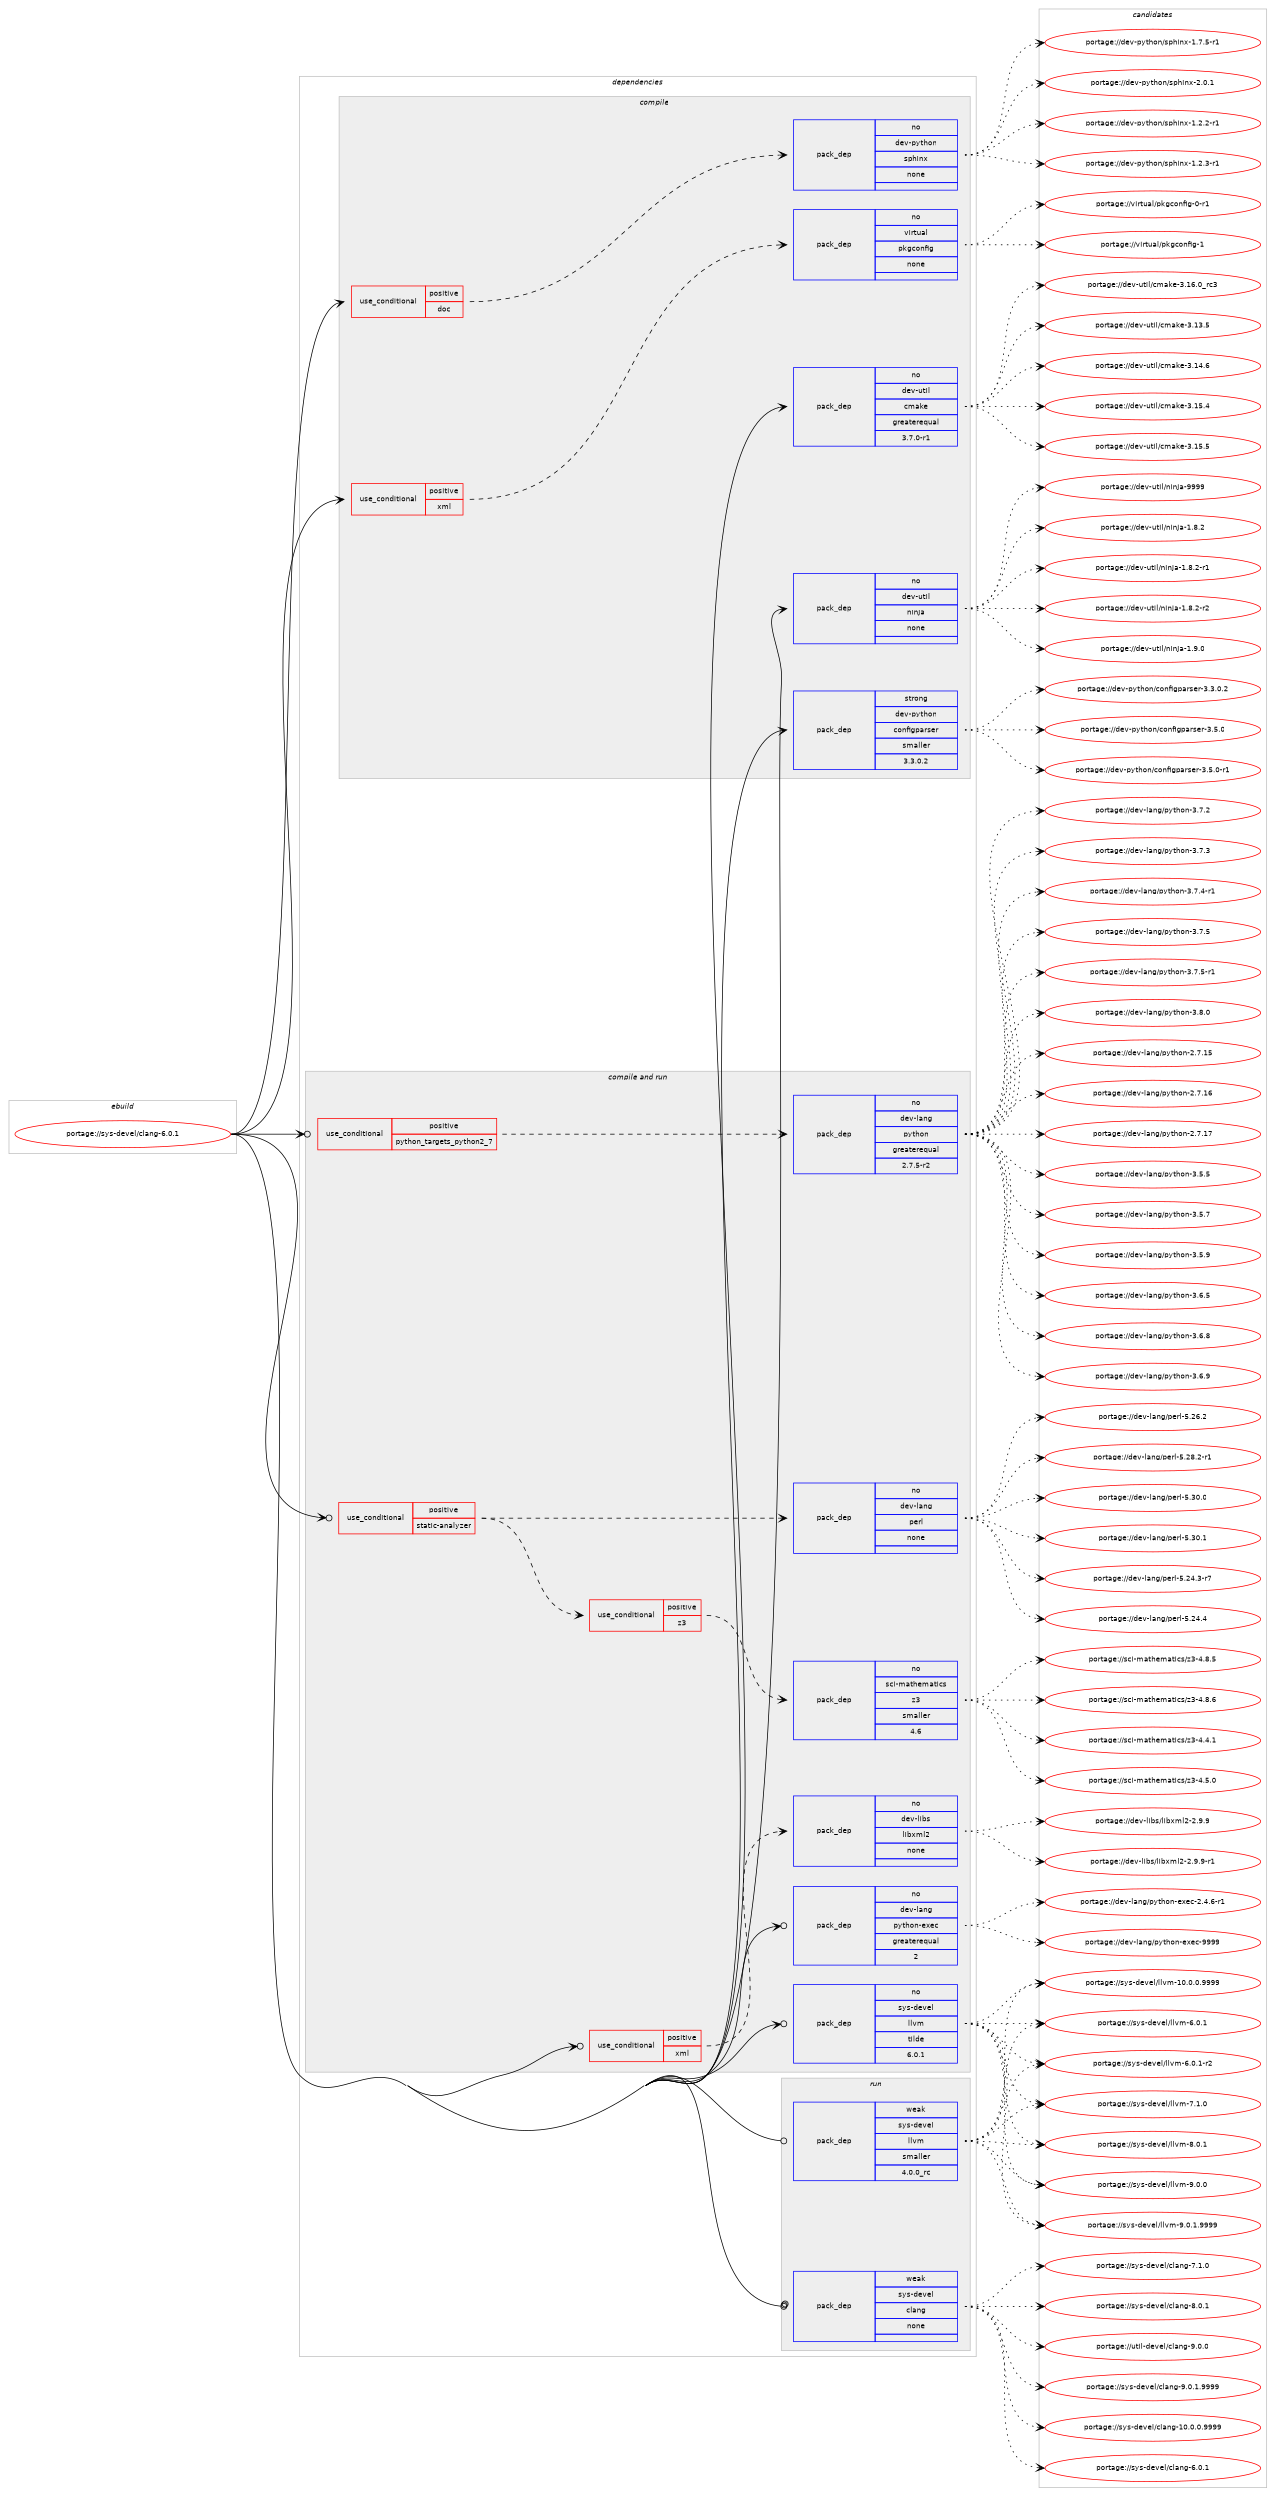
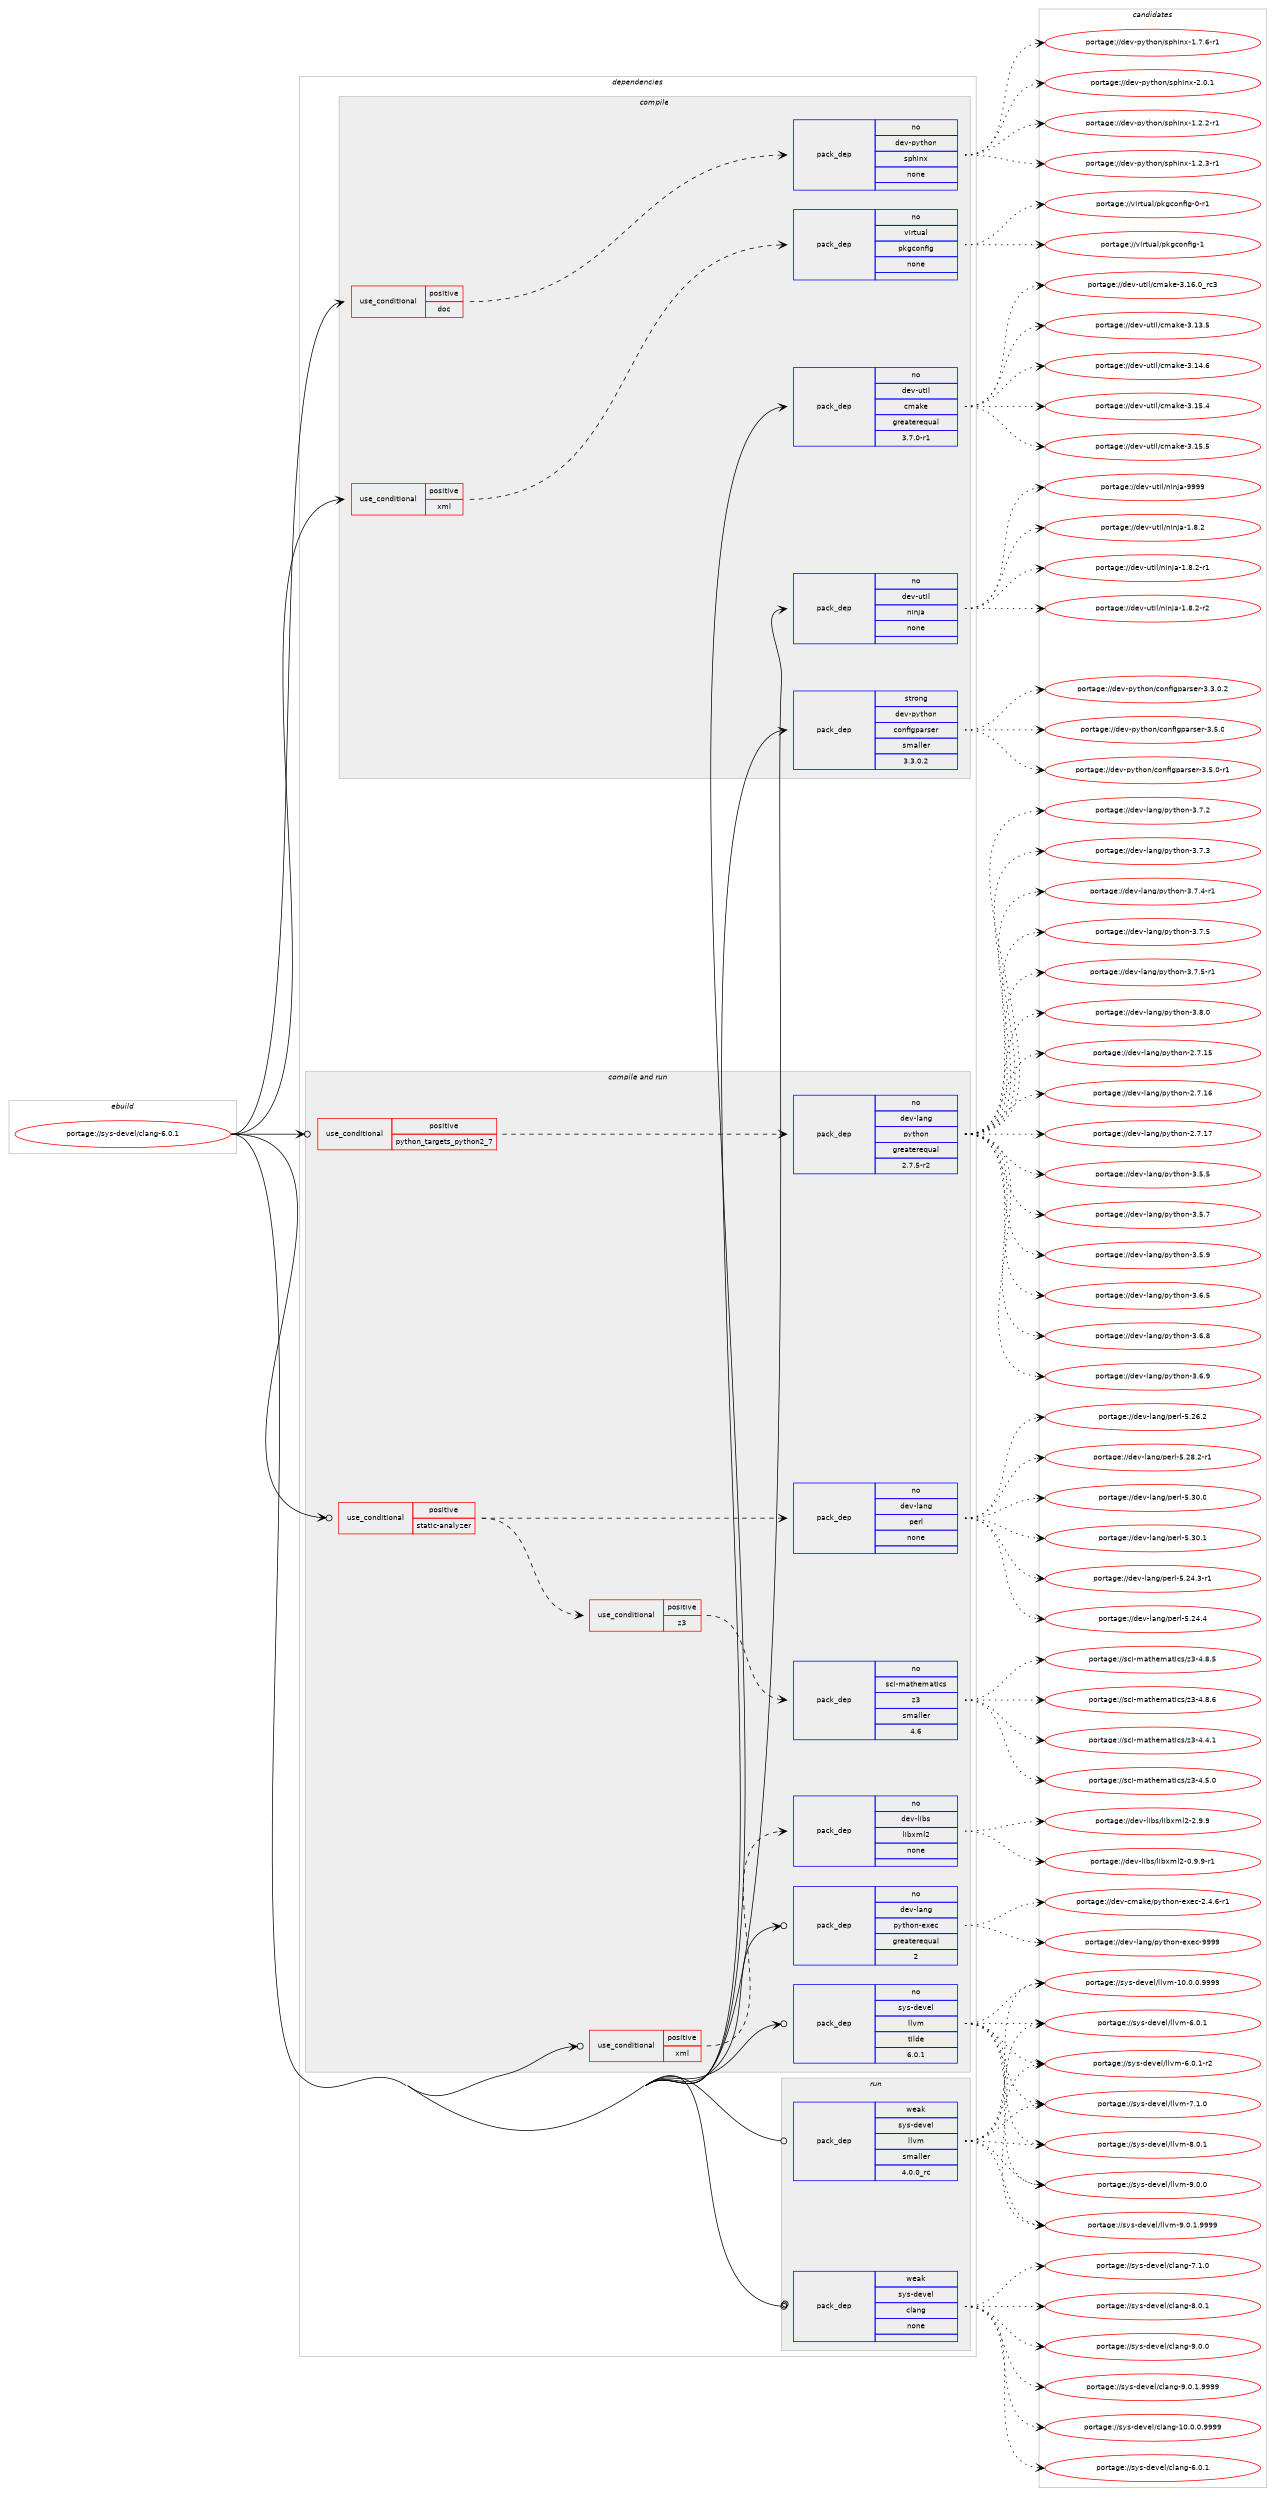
(1153, 43) -> (1153, 43)
(1153, 649) -> none
(1153, 1579) -> (1153, 1579)
(1153, 1862) -> (1153, 1862)
(1153, 1902) -> (1153, 1902)
(1153, 2347) -> (1153, 2347)
